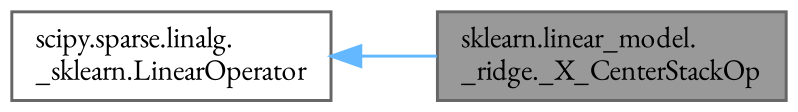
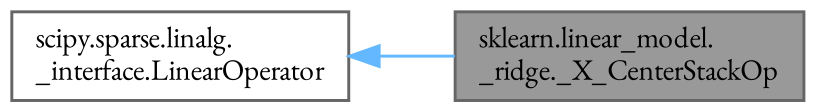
(171, 56) -> (180, 56)
